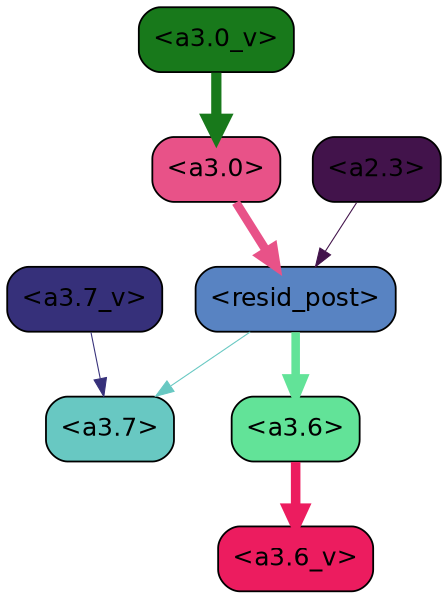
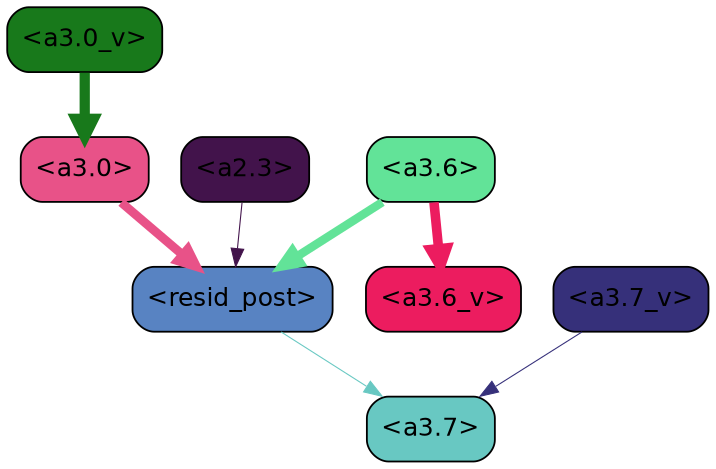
(296, 355) -> (340, 229)
